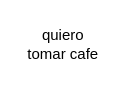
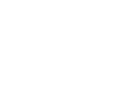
(63, 44) -> none
